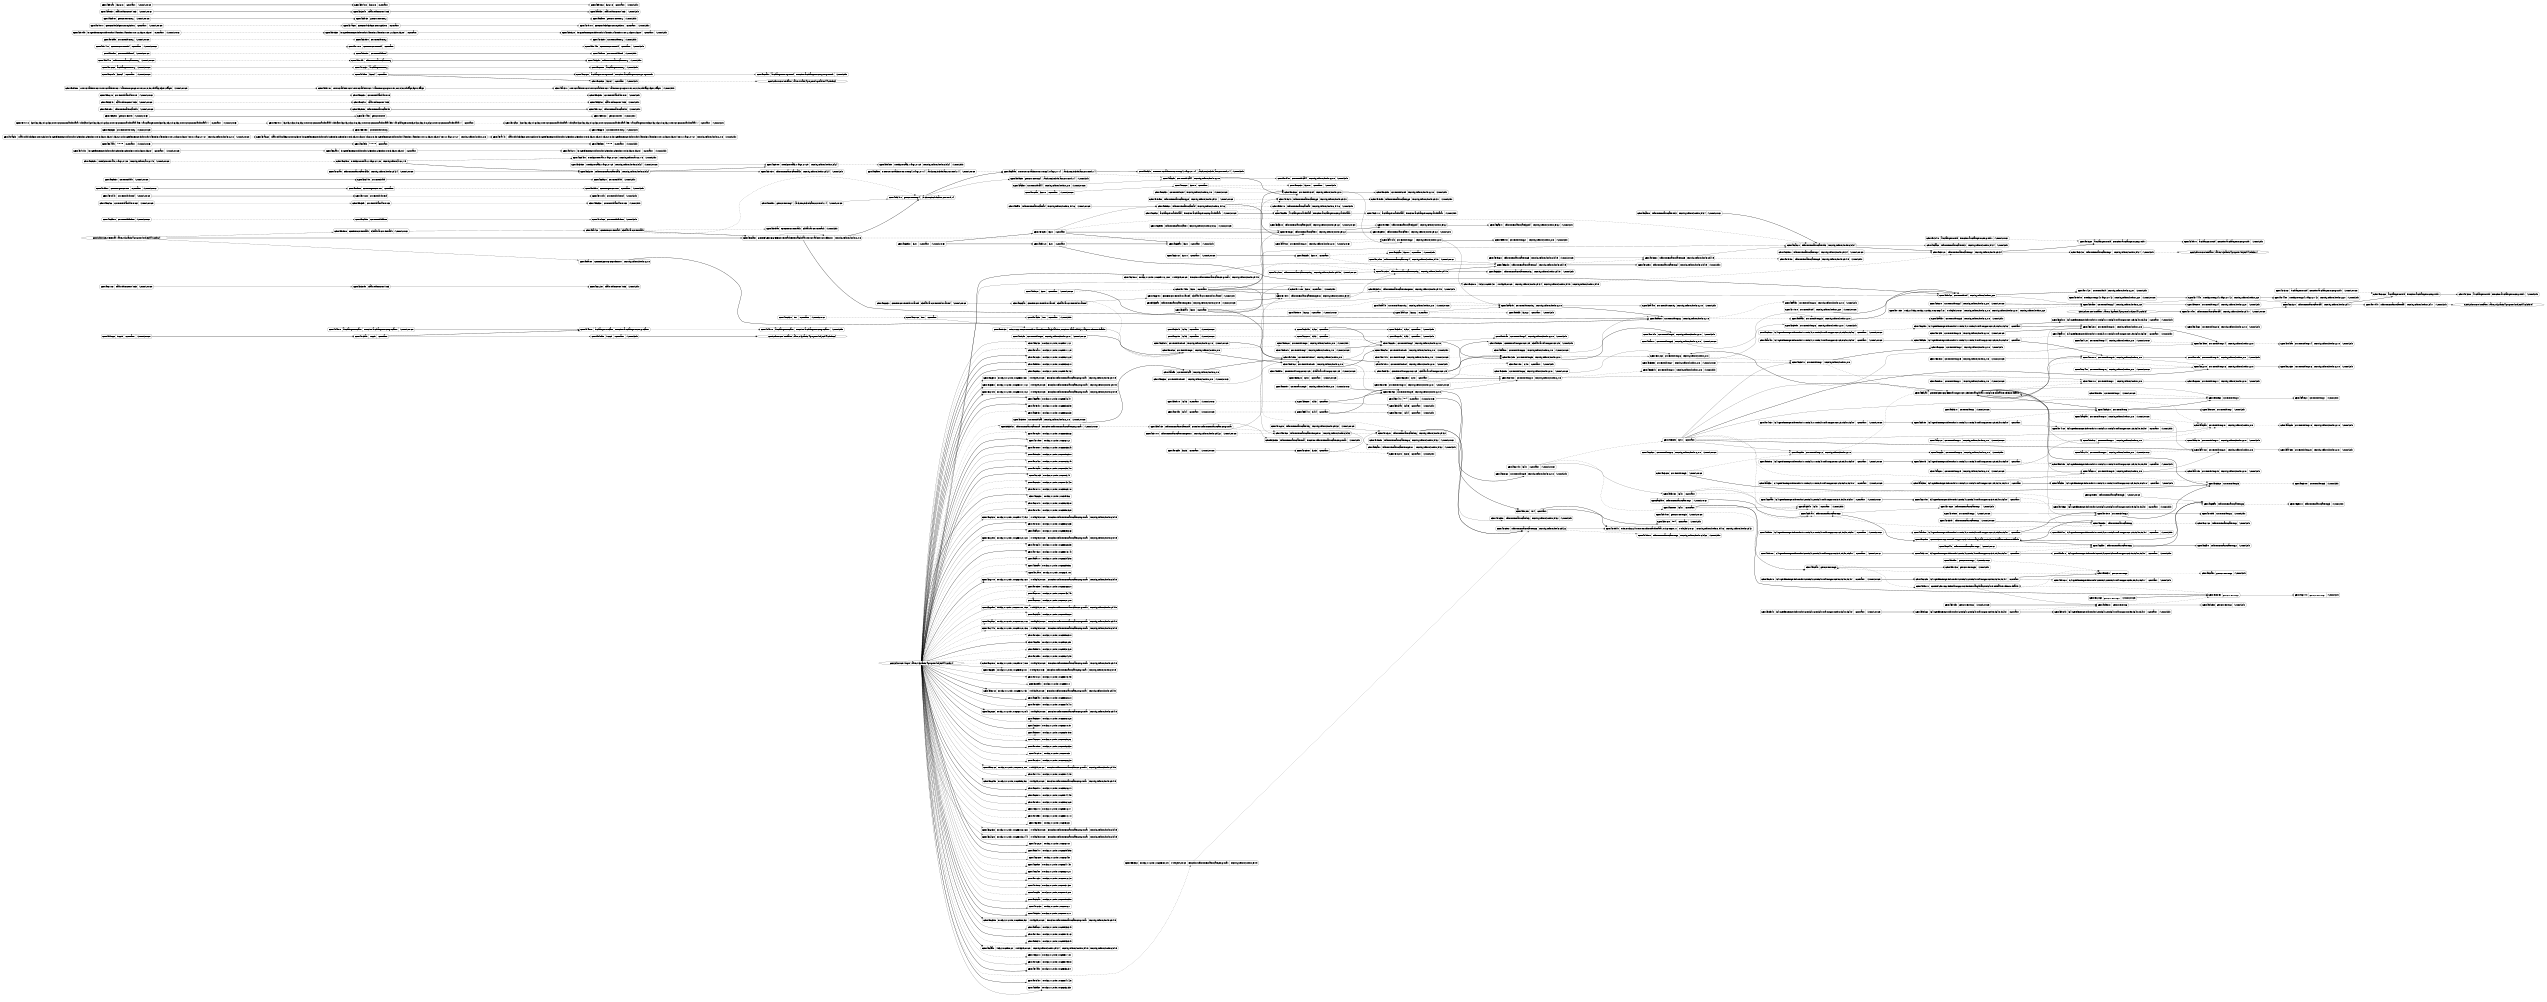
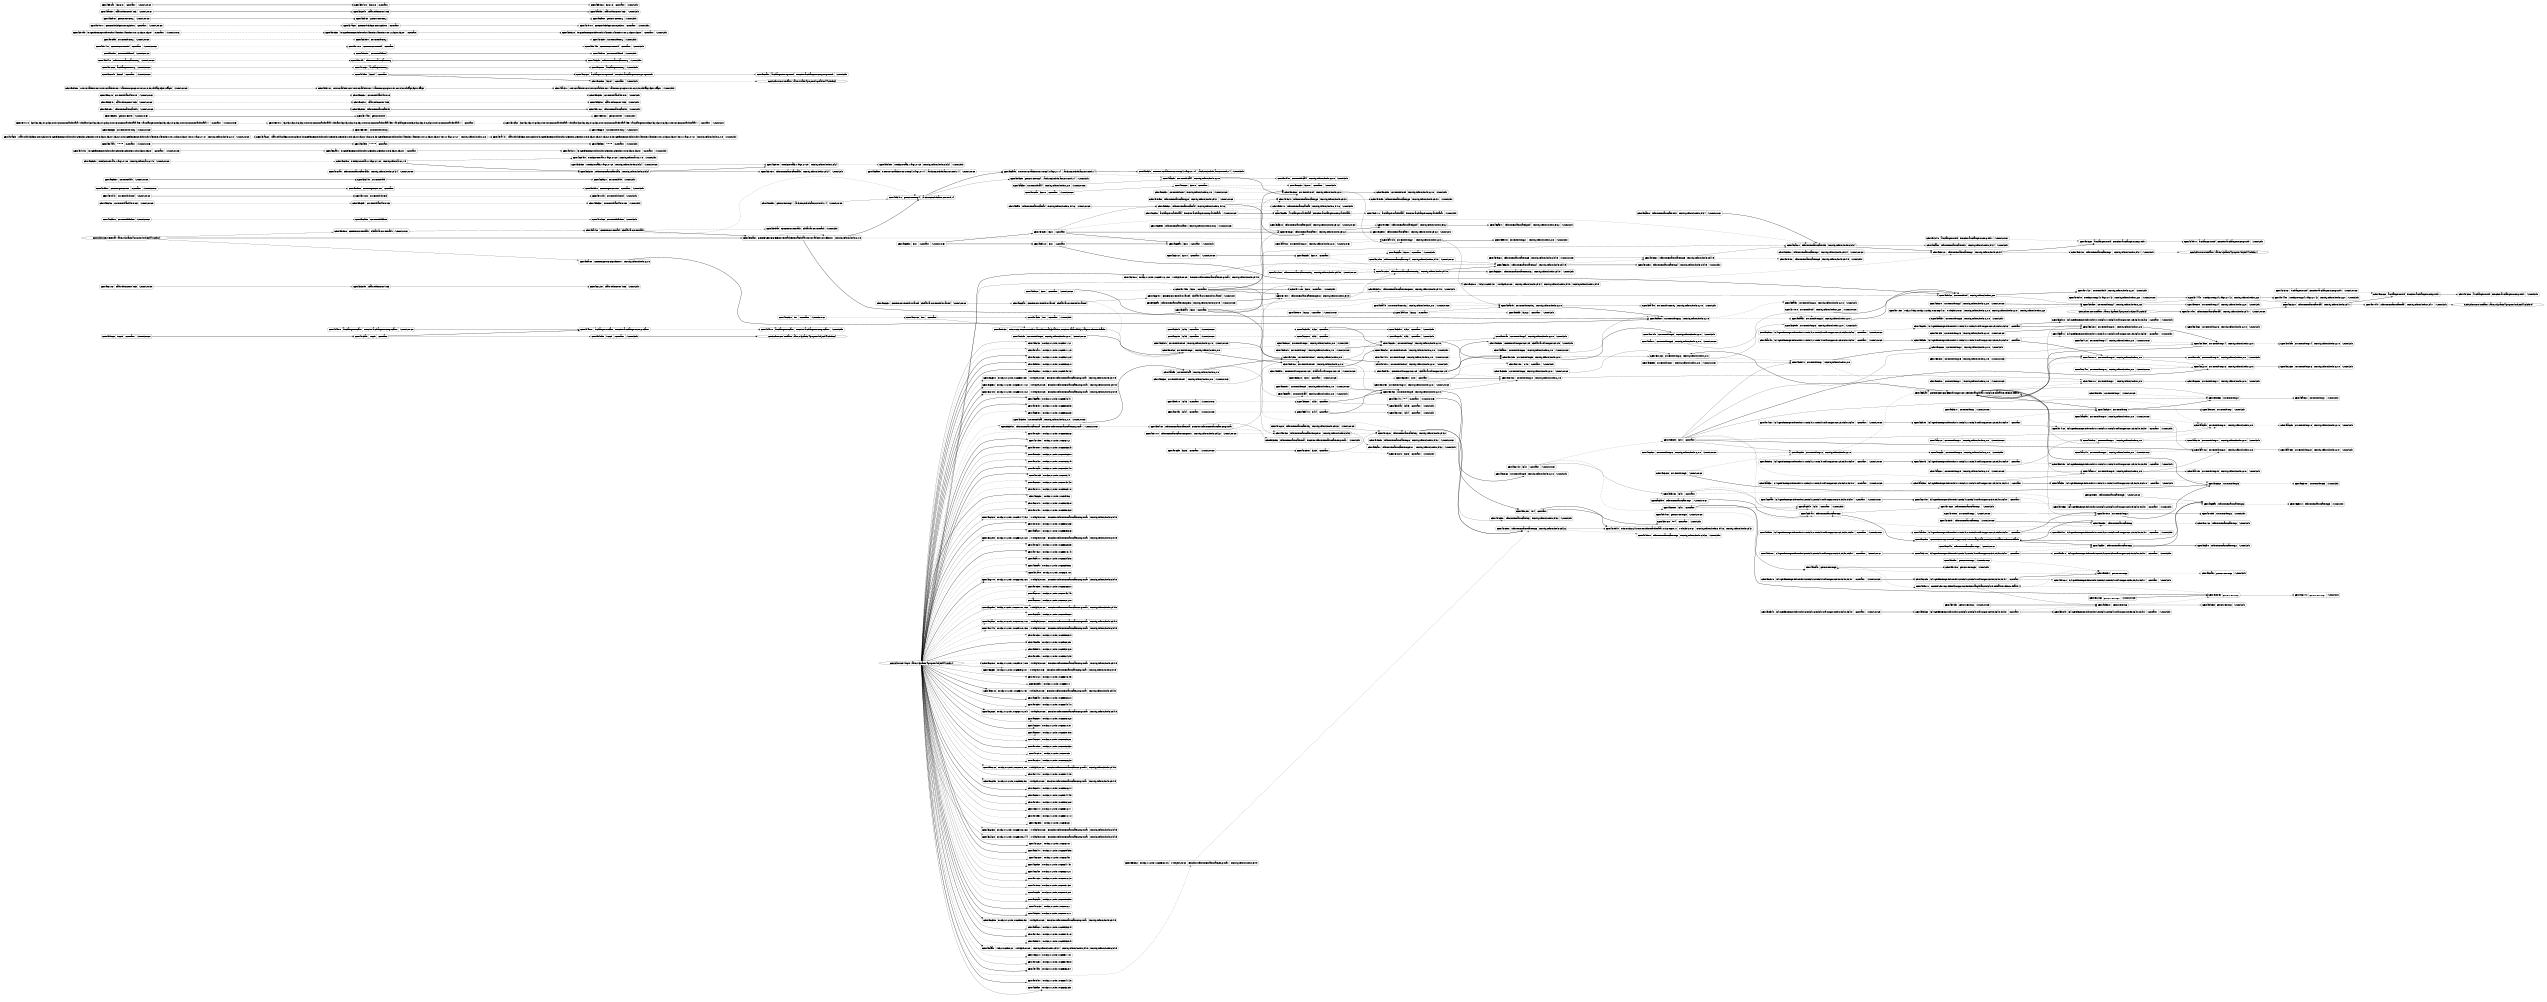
none -> (2074, 351)
(1679, 370) -> none
(1299, 387) -> (1298, 387)
none -> (1313, 394)
